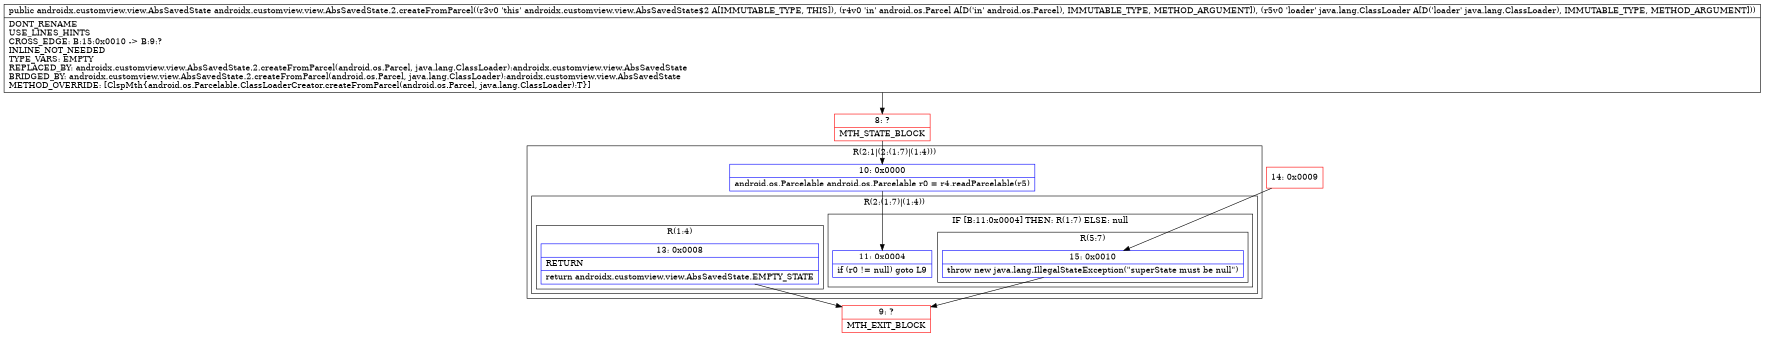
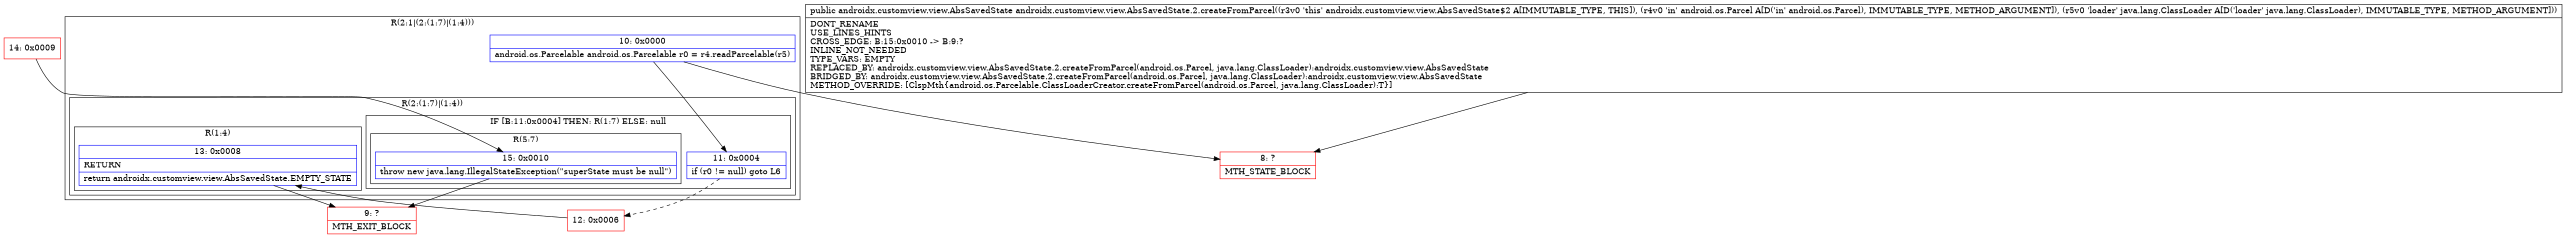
(882, 149) -> (947, 120)
none -> (596, 220)
(882, 270) -> (736, 172)
